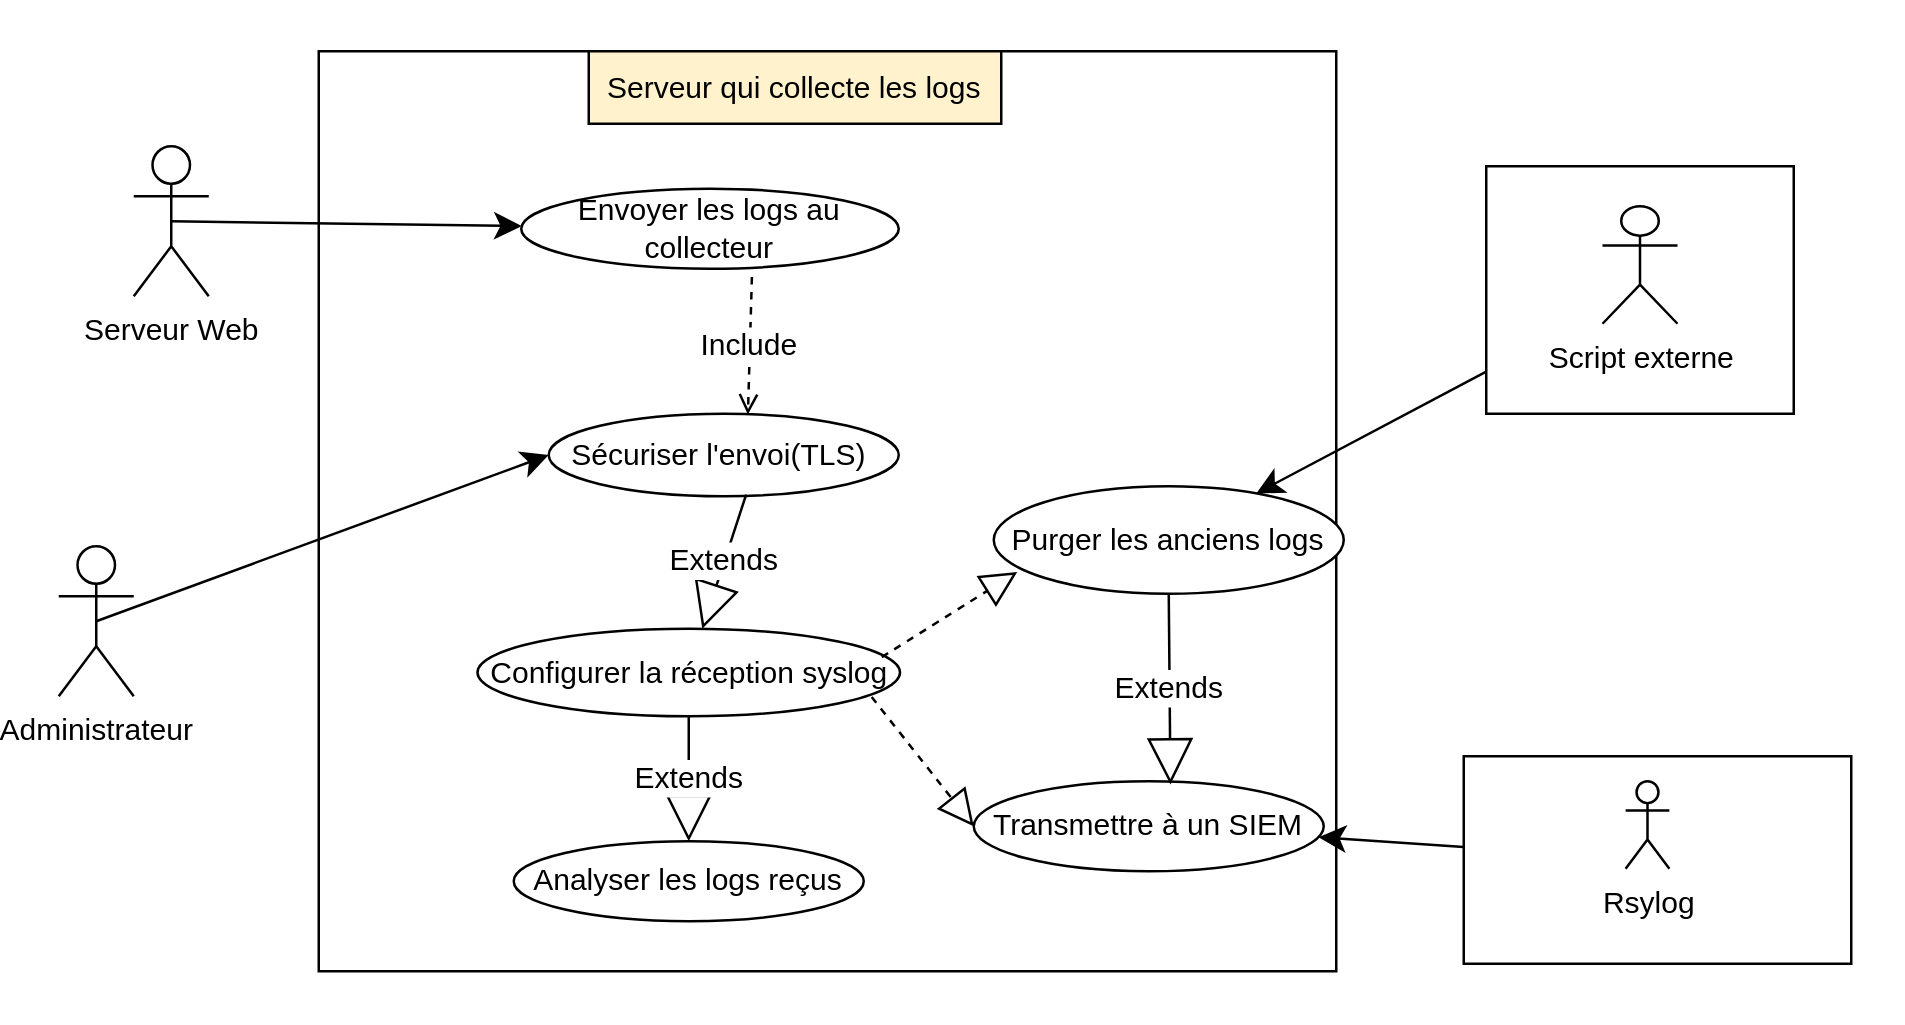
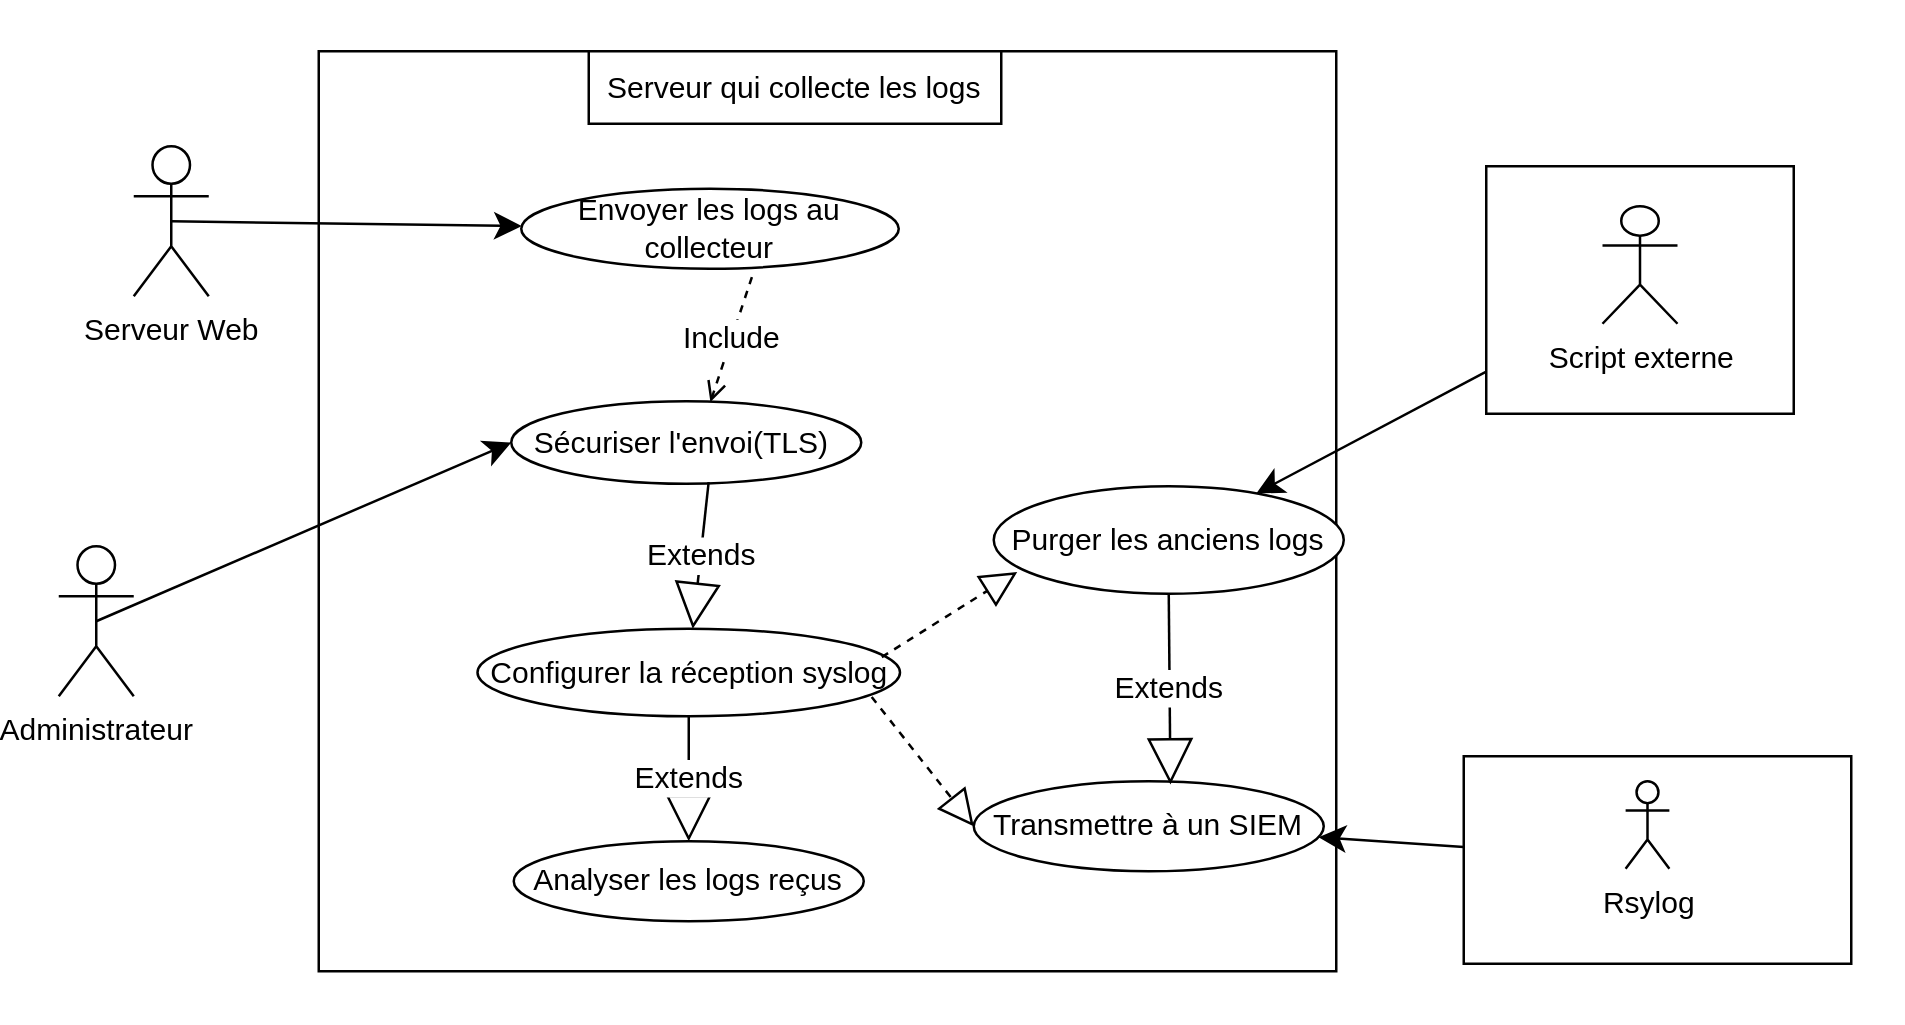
(795, 88) -> (795, 88)
(724, 455) -> (686, 443)
